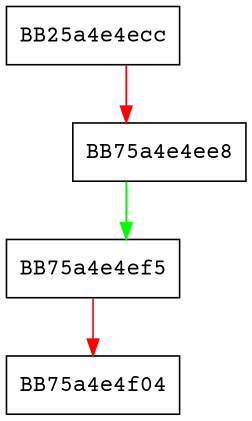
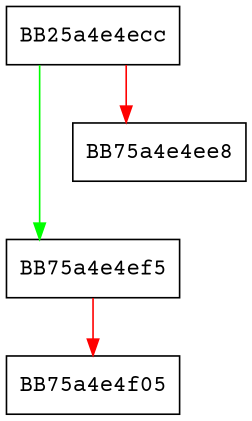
(126, 202) -> (40, 144)
(93, 385) -> (93, 385)
